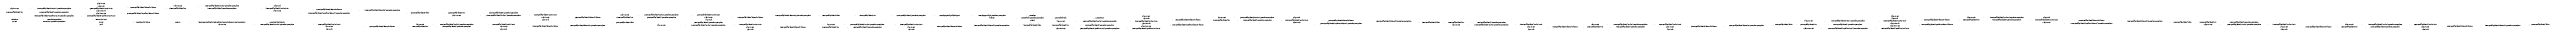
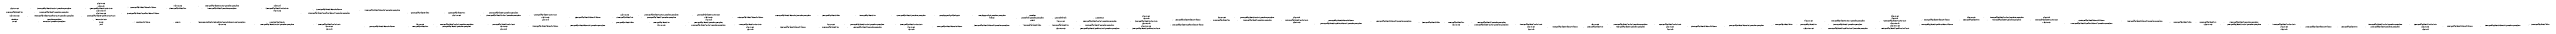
none -> (14, 16)
none -> (661, 23)
(2349, 25) -> none
